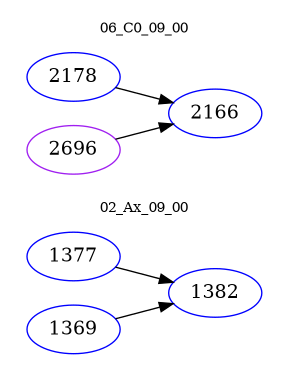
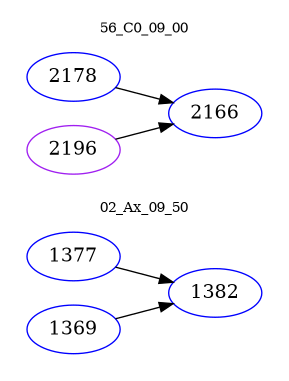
(144, 29) -> (144, 29)
(74, 150) -> (74, 150)
(144, 209) -> (144, 209)
